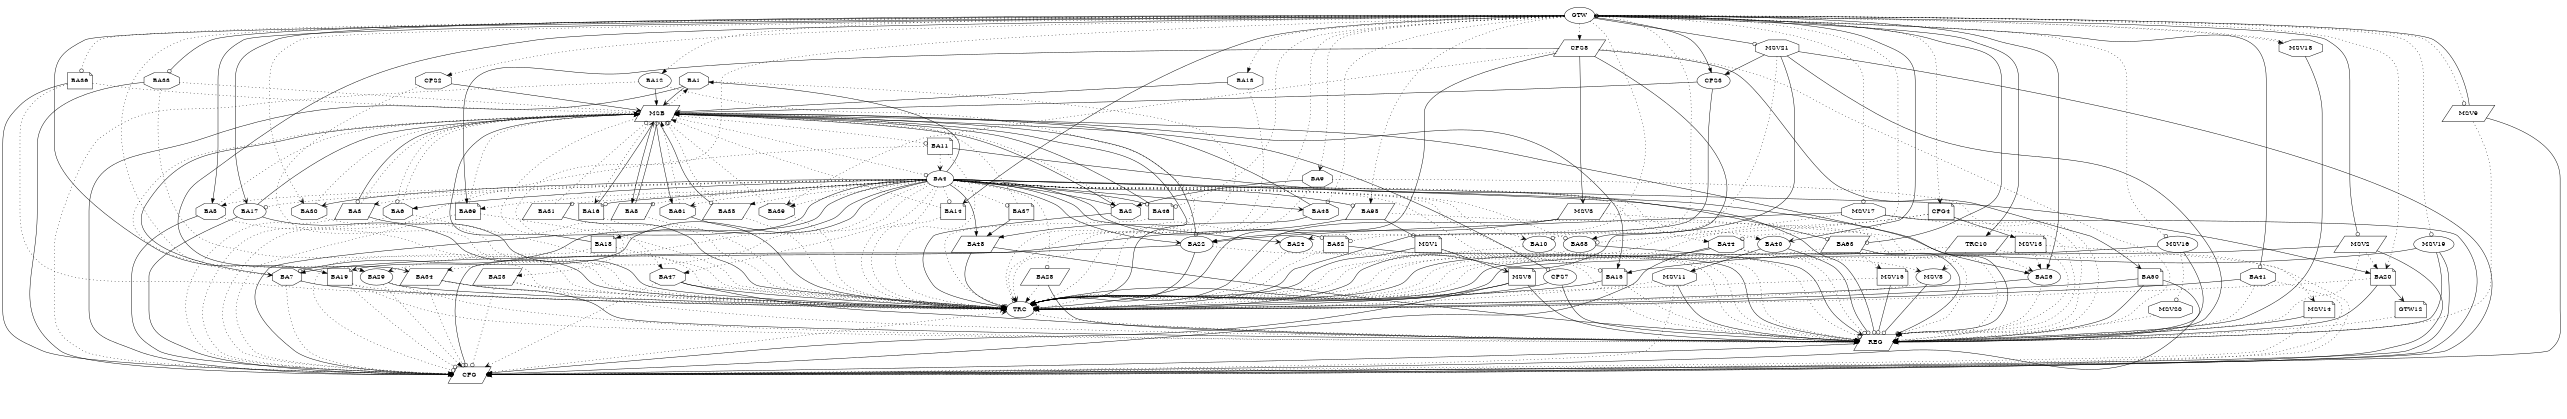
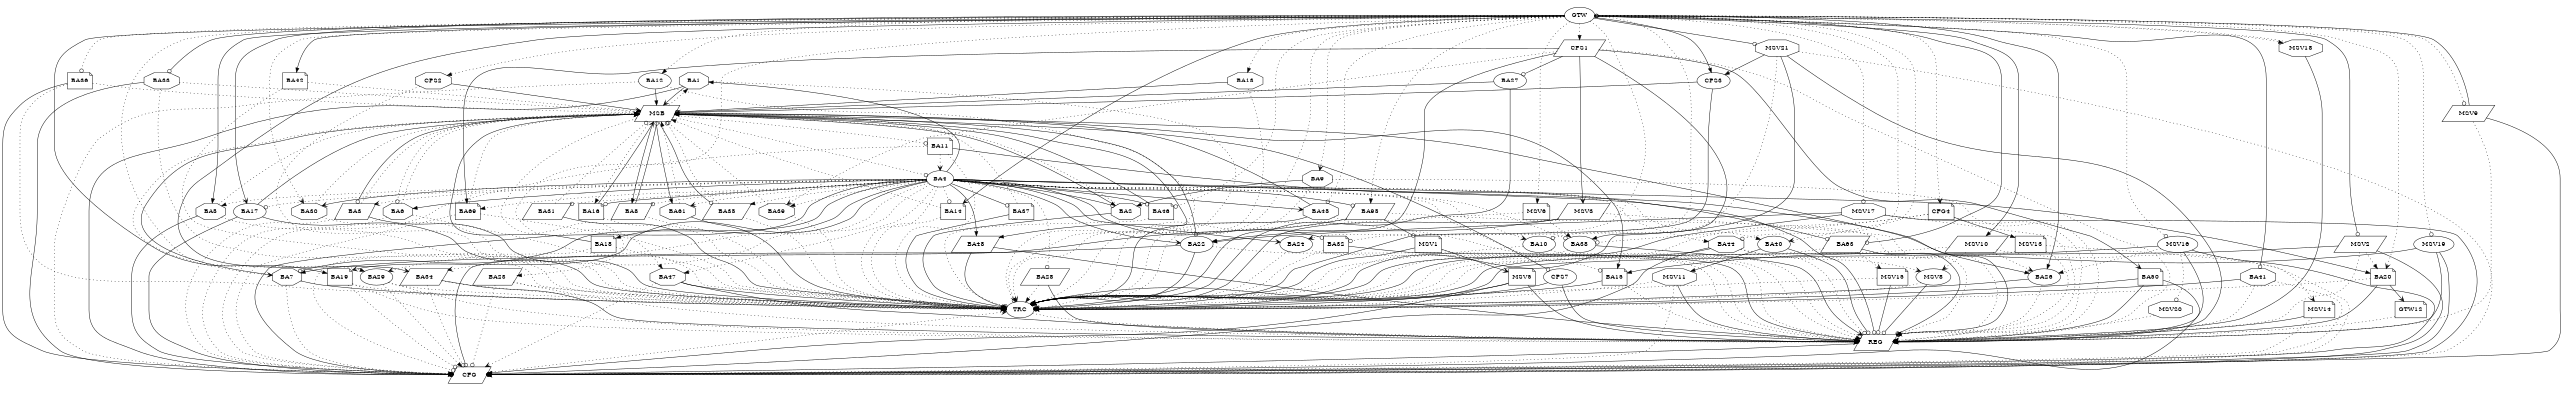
(1889, 47) -> (1889, 47)
(1580, 48) -> (1580, 48)
none -> (295, 81)
none -> (1510, 81)
(623, 160) -> (623, 160)
(980, 195) -> (980, 195)
(1397, 203) -> (1483, 245)
none -> (1536, 212)
(997, 229) -> (906, 258)
(1977, 244) -> (1977, 244)
none -> (1149, 252)
(2038, 261) -> (2092, 265)
(1396, 266) -> (1396, 266)
(541, 295) -> (541, 295)
(2448, 350) -> (2448, 350)
none -> (1598, 367)
